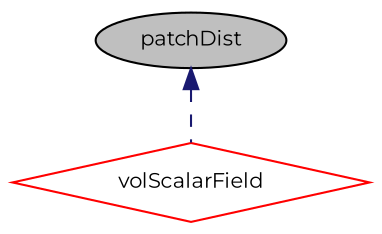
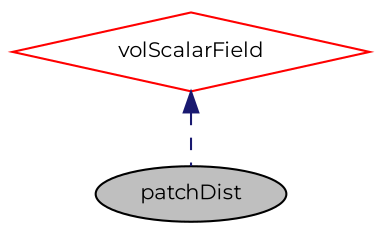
(191, 116) -> (191, 139)
